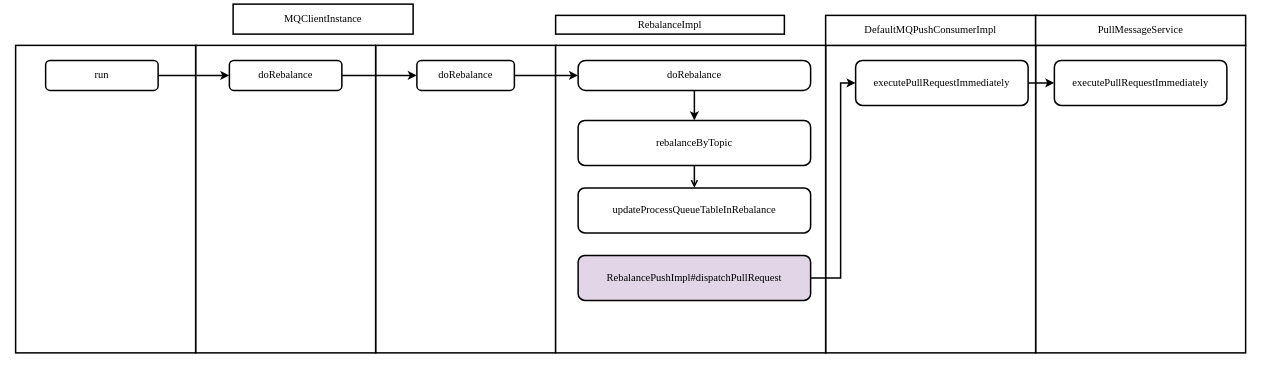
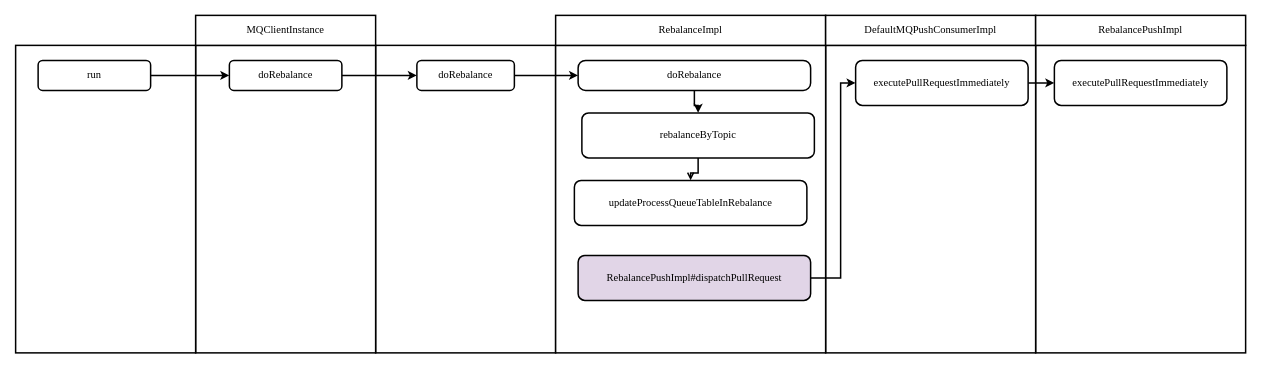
(323, 19) -> (285, 30)
(670, 25) -> (690, 30)
(1140, 30) -> (1140, 30)
(102, 75) -> (94, 75)
(694, 143) -> (698, 135)
(694, 210) -> (690, 203)
